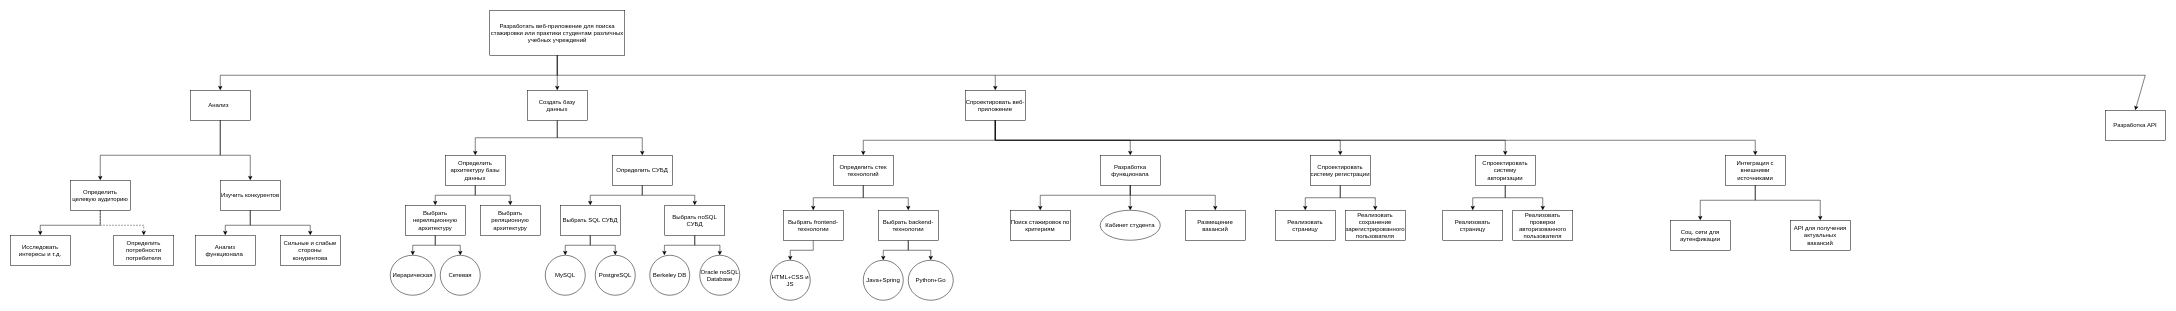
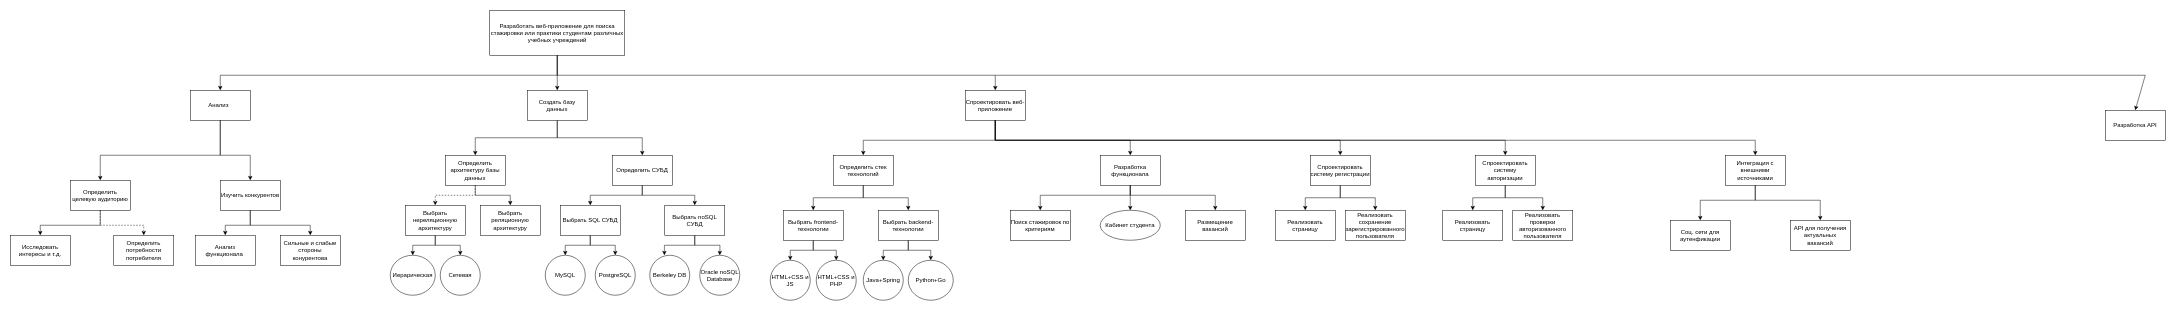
(451, 195) -> (451, 195)
none -> (836, 255)
none -> (836, 280)
